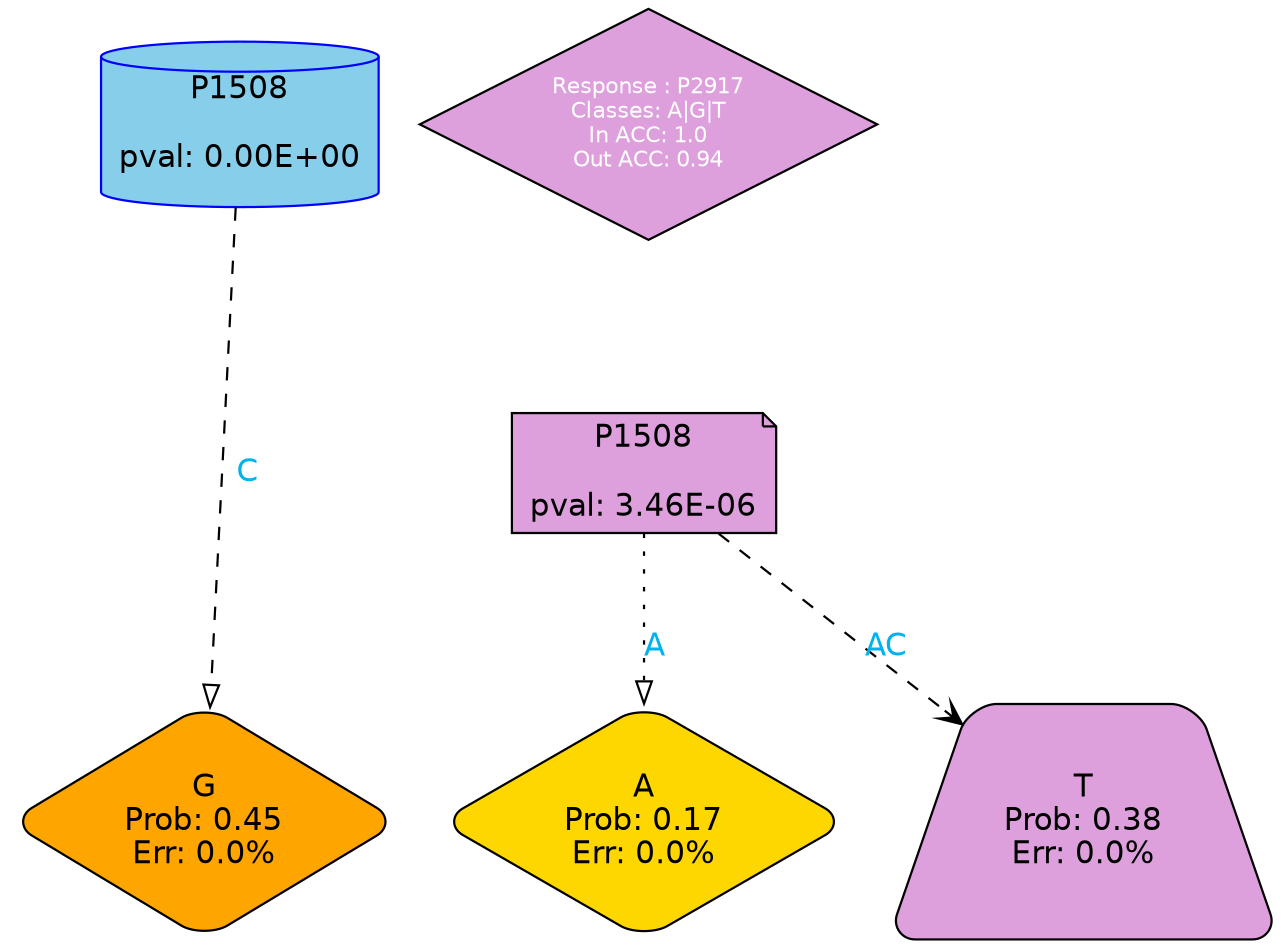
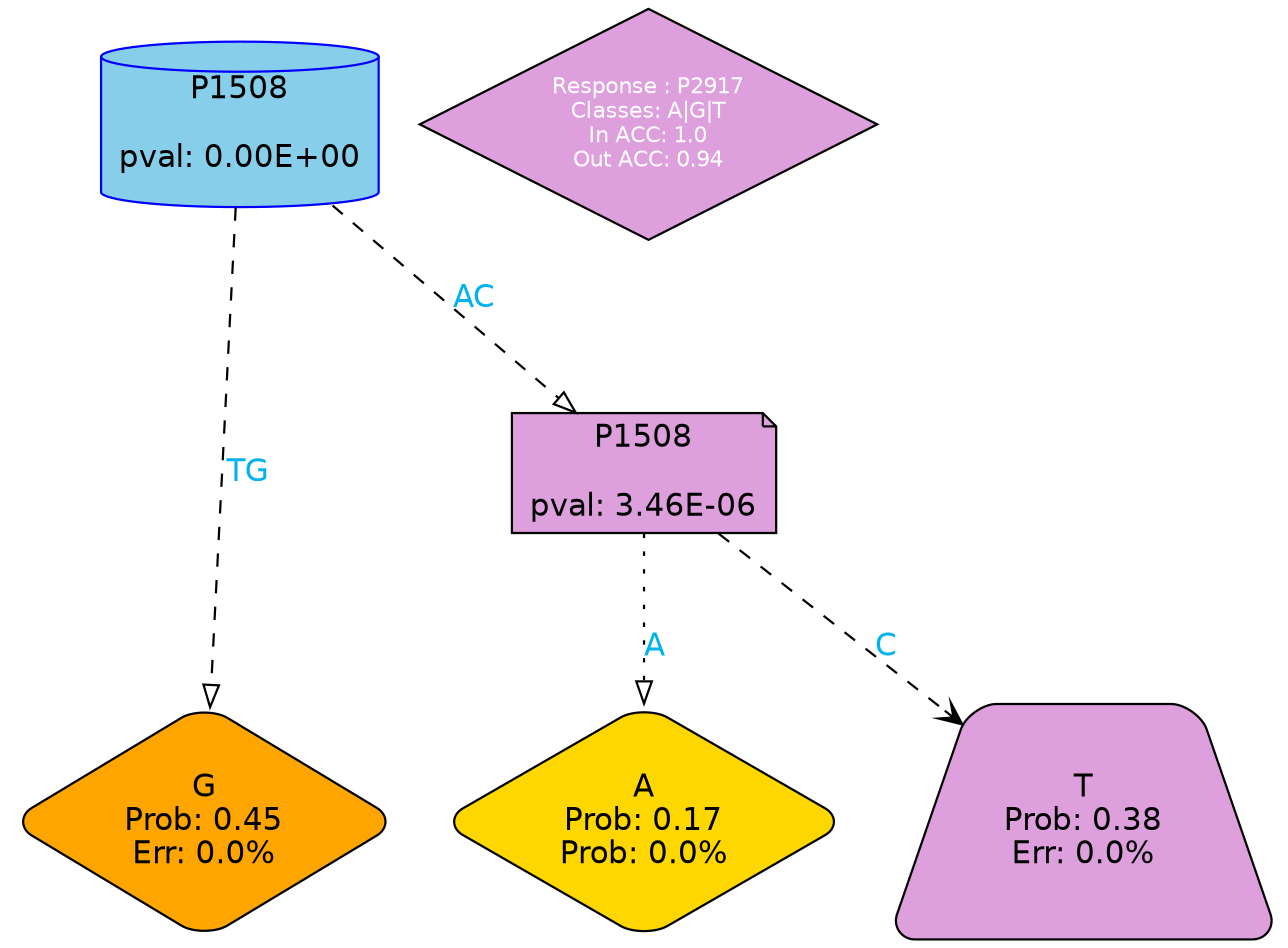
none -> (446, 302)
(248, 473) -> (248, 473)
(886, 647) -> (886, 647)
(644, 822) -> (644, 822)
